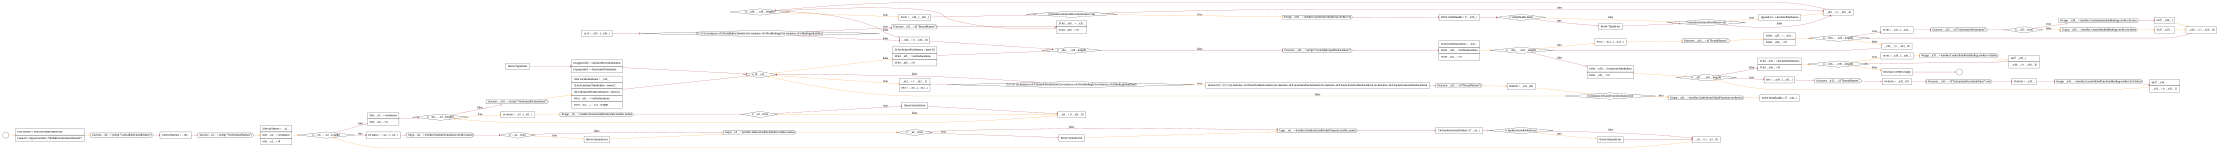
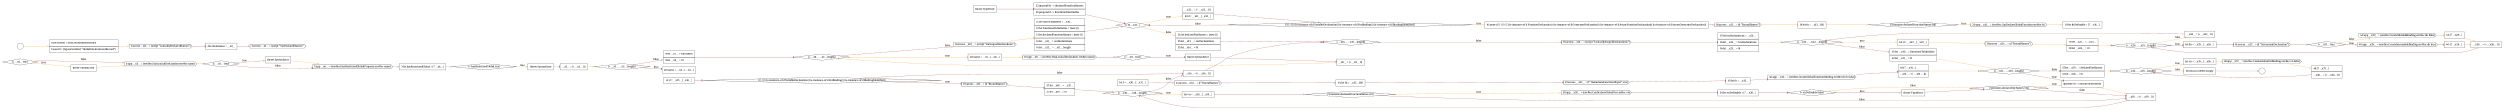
(918, 10) -> (1093, 91)
(1747, 79) -> (2042, 77)
(1166, 96) -> none
(546, 114) -> (1012, 57)
(917, 114) -> none
(1620, 133) -> none
(276, 135) -> none
(440, 135) -> none
